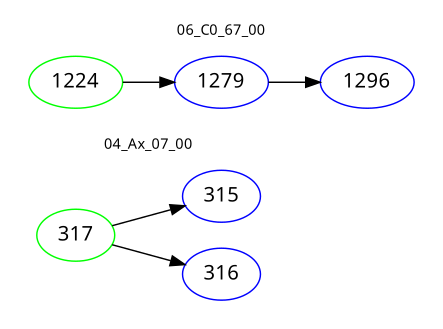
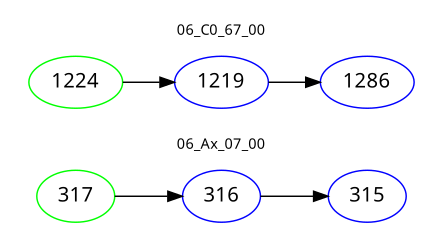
(221, 82) -> (221, 82)
(367, 82) -> (367, 82)
(149, 145) -> (221, 145)
(141, 218) -> (287, 196)
